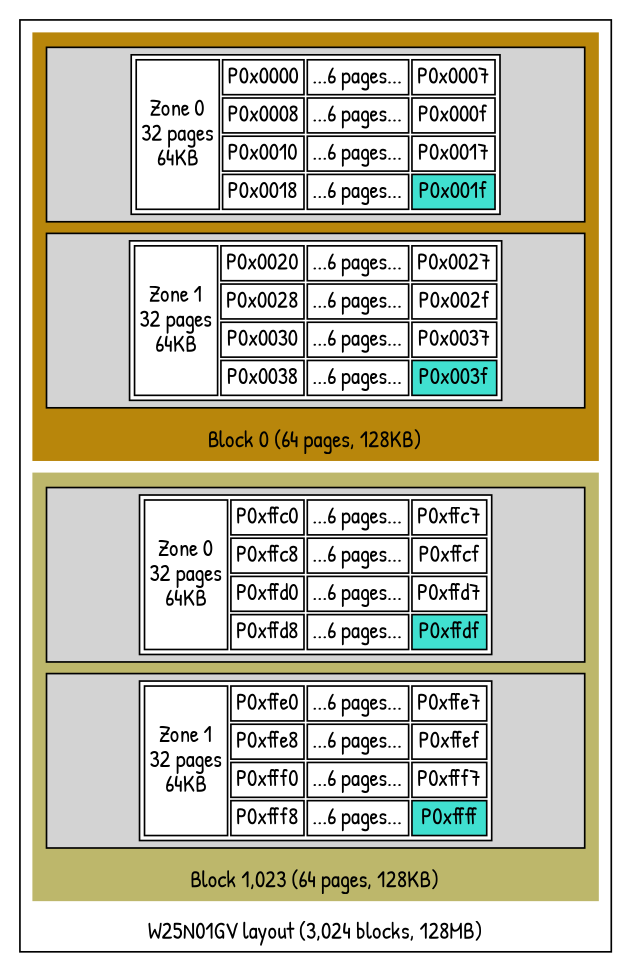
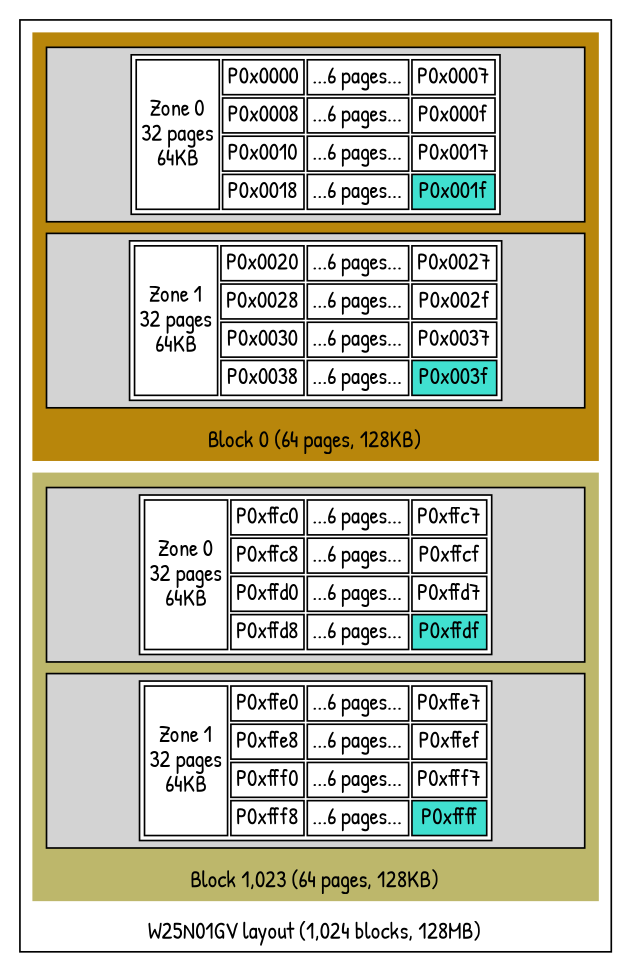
(316, 933) -> (316, 933)
